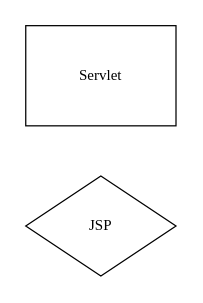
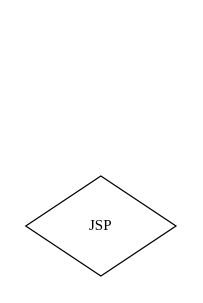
(101, 76) -> none
